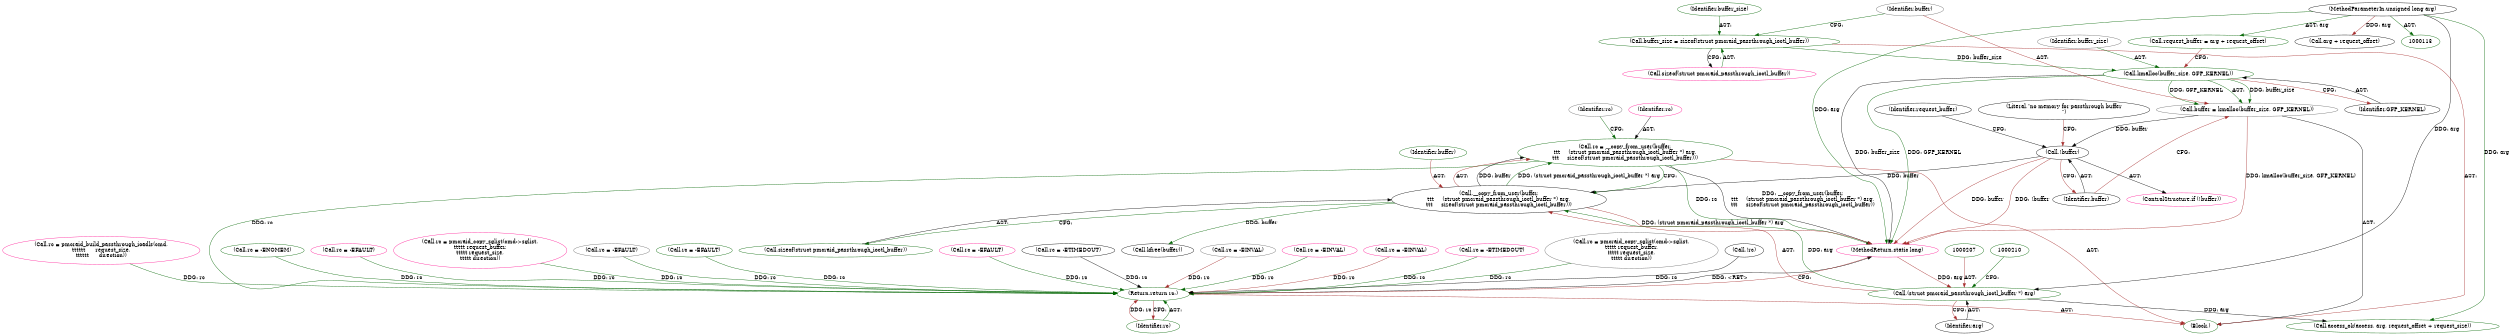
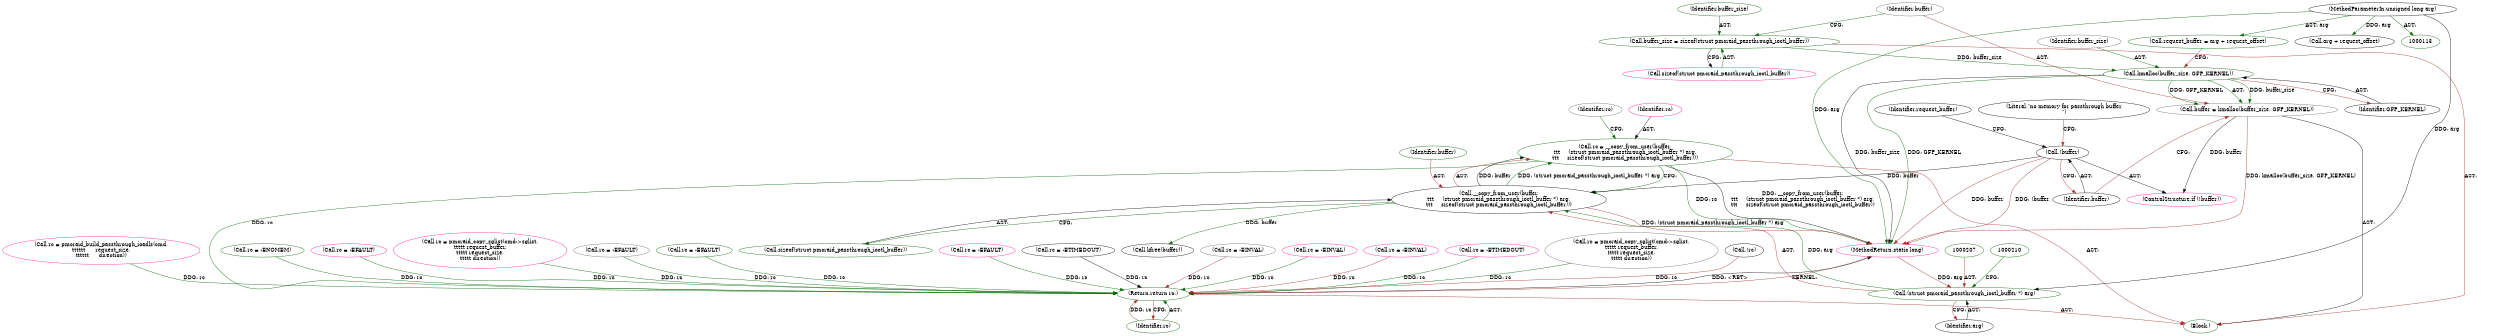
(2365, 24) -> (2365, 24)
(2135, 123) -> (2204, 148)
(1806, 278) -> (1806, 278)
(1468, 283) -> (1468, 283)
(2393, 326) -> none
